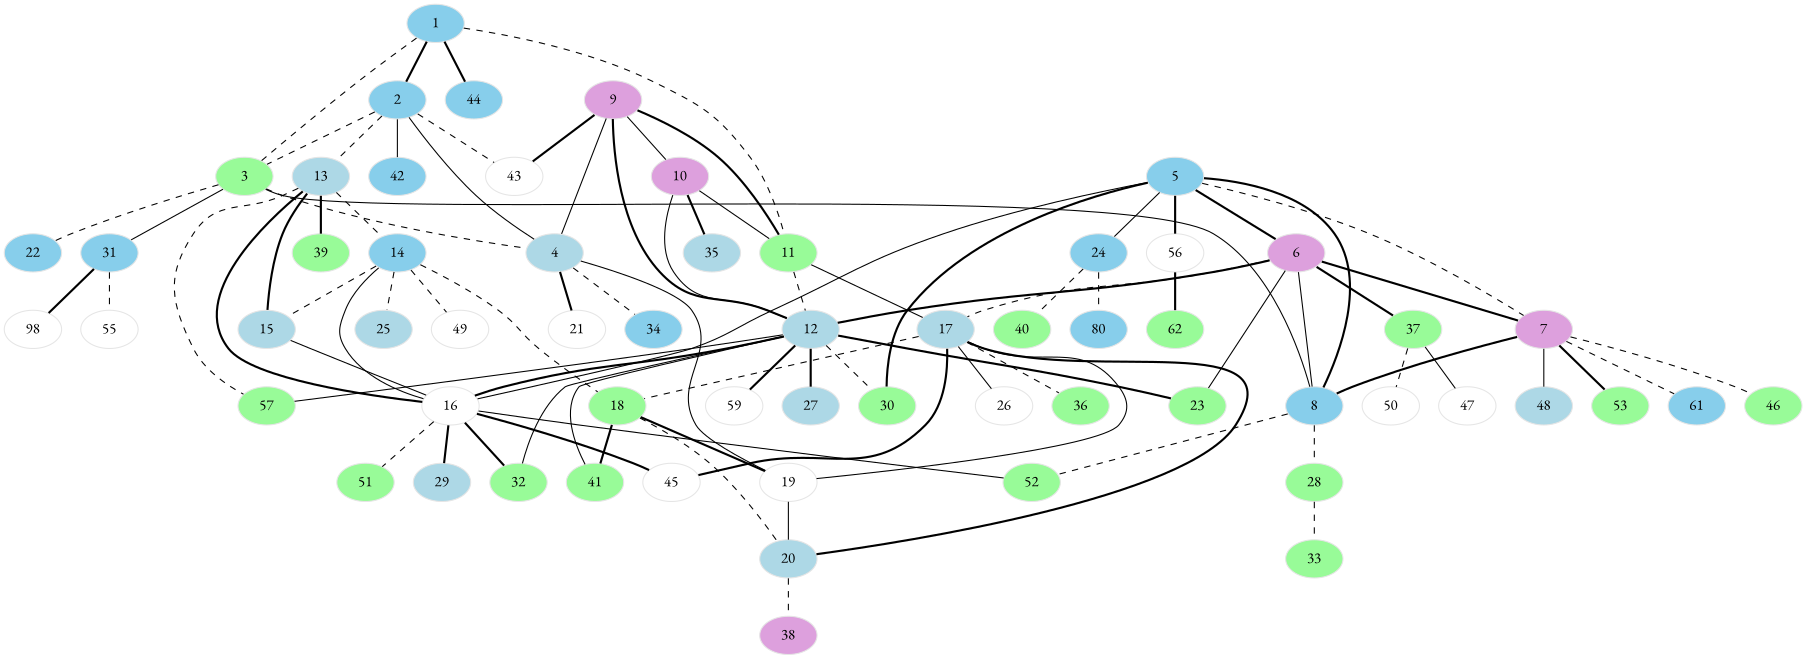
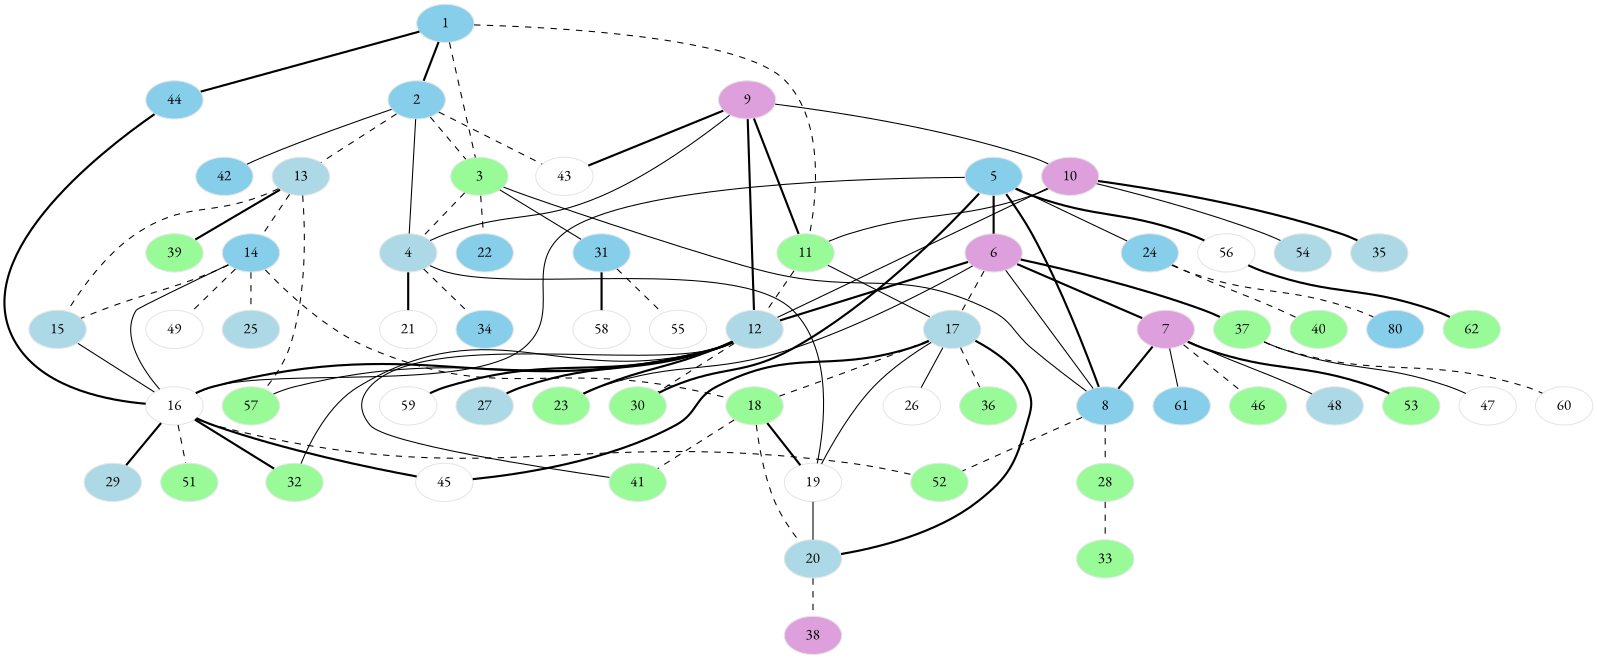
(1369, 234) -> none
(278, 248) -> (156, 222)
none -> (1303, 253)
(33, 329) -> (602, 329)
(234, 353) -> (10, 274)
(1620, 368) -> (1174, 367)
(1391, 406) -> (1564, 406)
(606, 444) -> (696, 444)
(741, 446) -> (553, 456)
